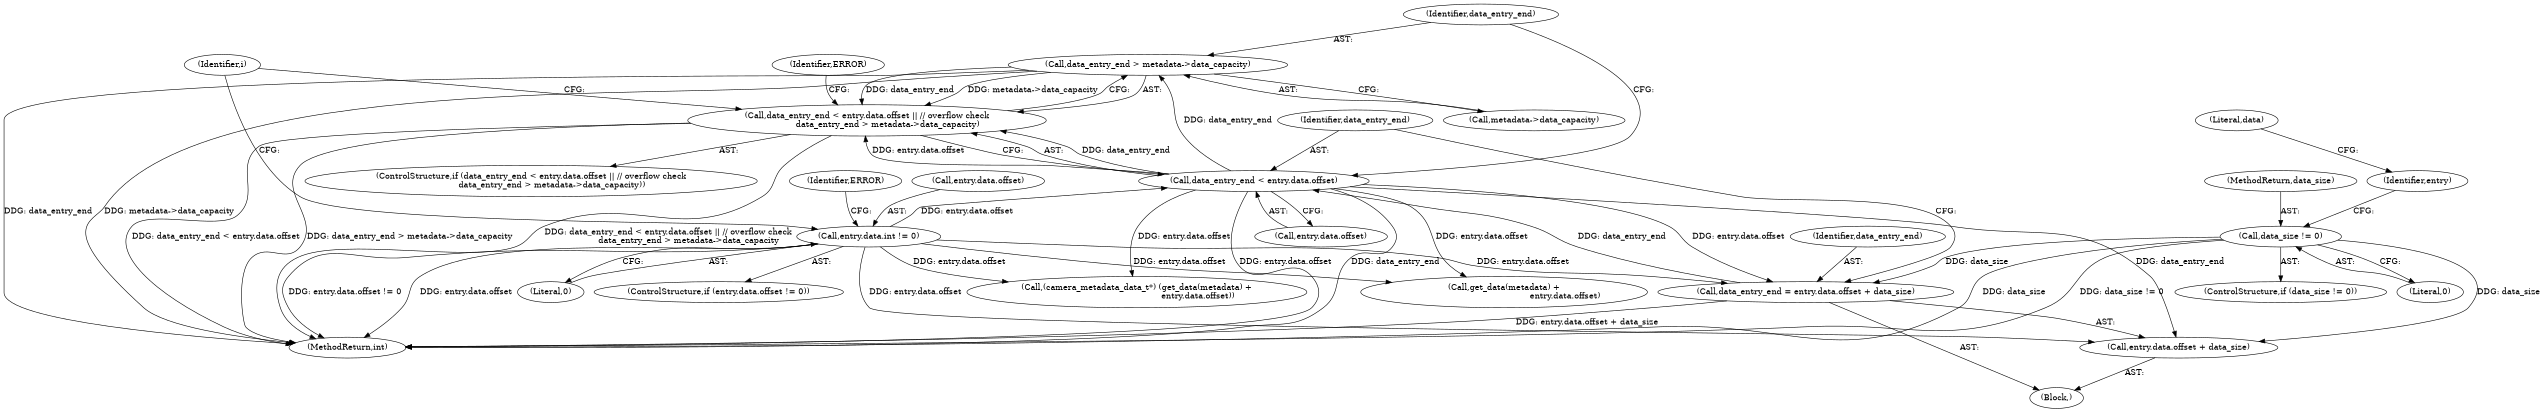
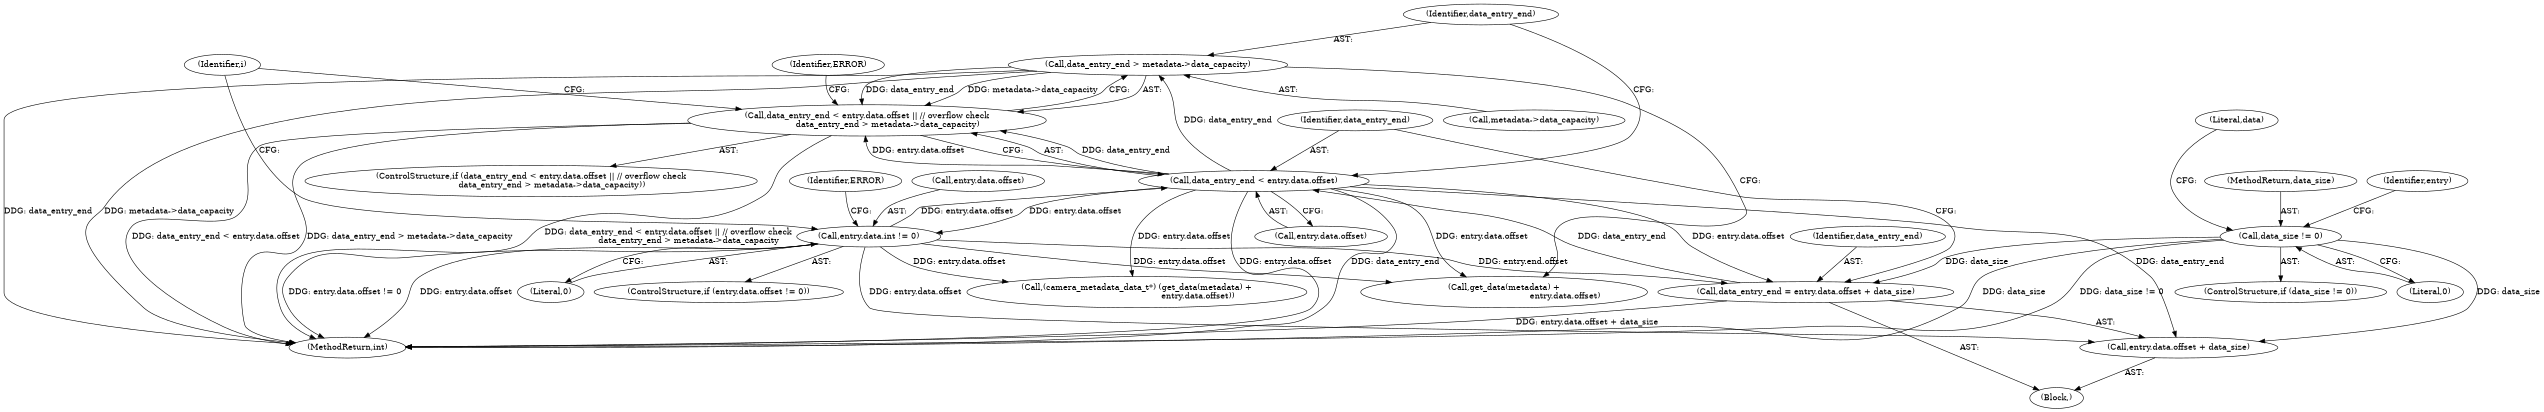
(1346, 92) -> (1659, 117)
(2324, 150) -> (2171, 184)
none -> (1051, 201)
(1523, 262) -> (1523, 262)
